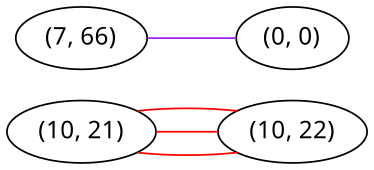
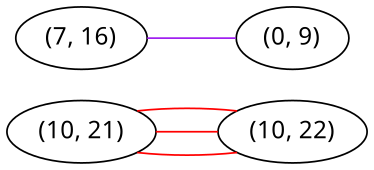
(81, 38) -> (81, 38)
(293, 38) -> (293, 38)
